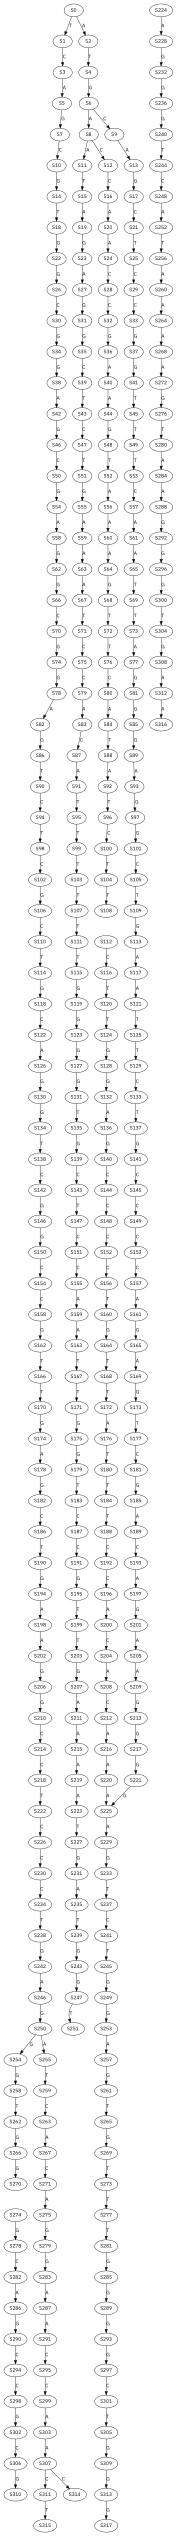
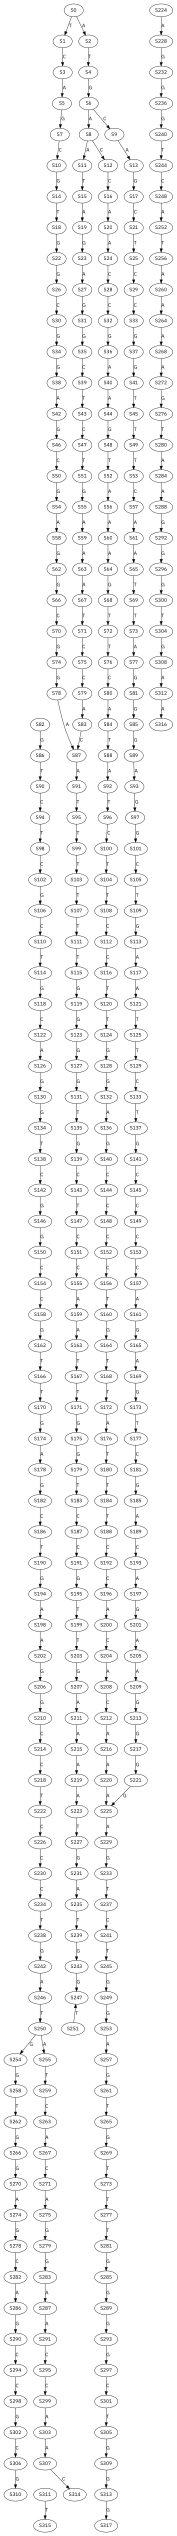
(49, 708) -> (63, 724)
none -> (106, 925)
(69, 2011) -> (75, 2015)
(42, 2013) -> (42, 2013)
none -> (16, 2198)
(45, 2477) -> none
